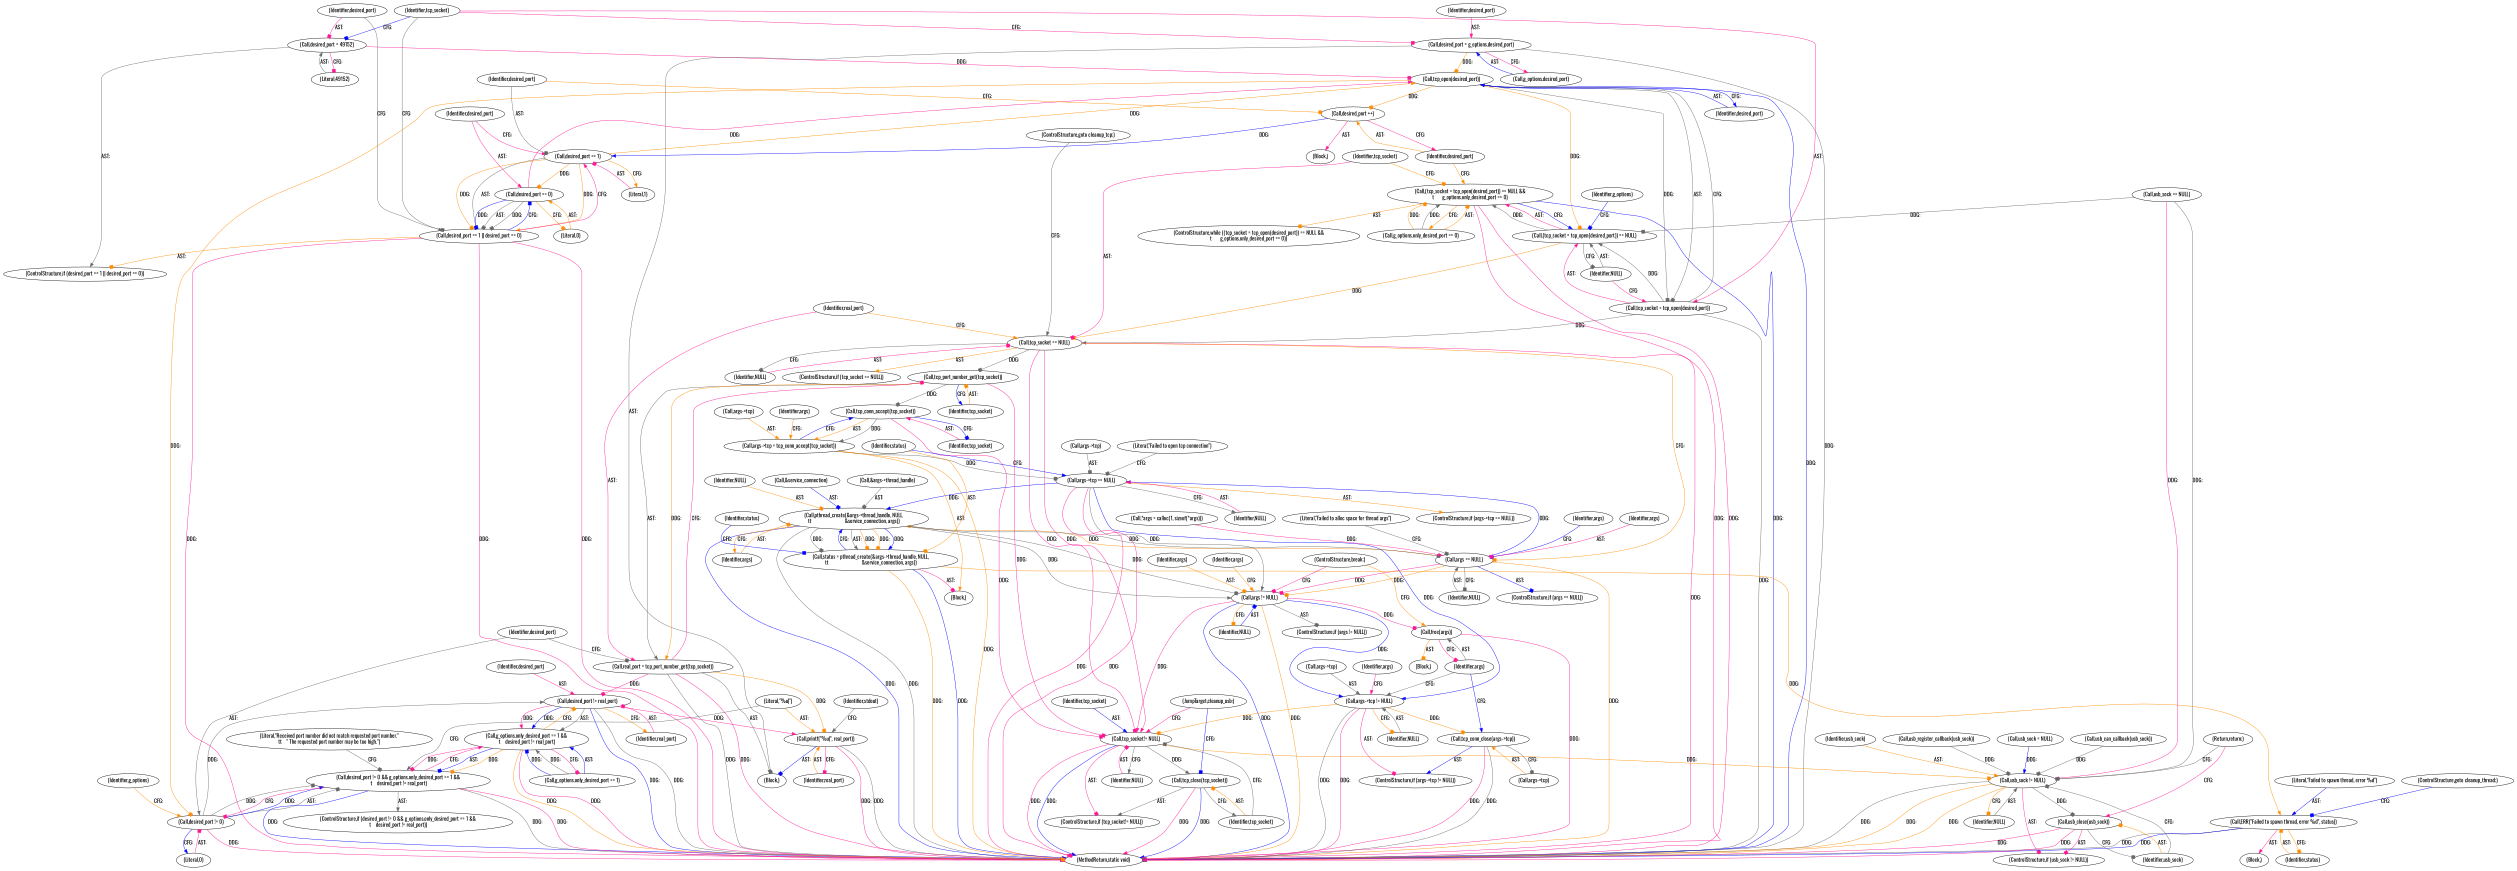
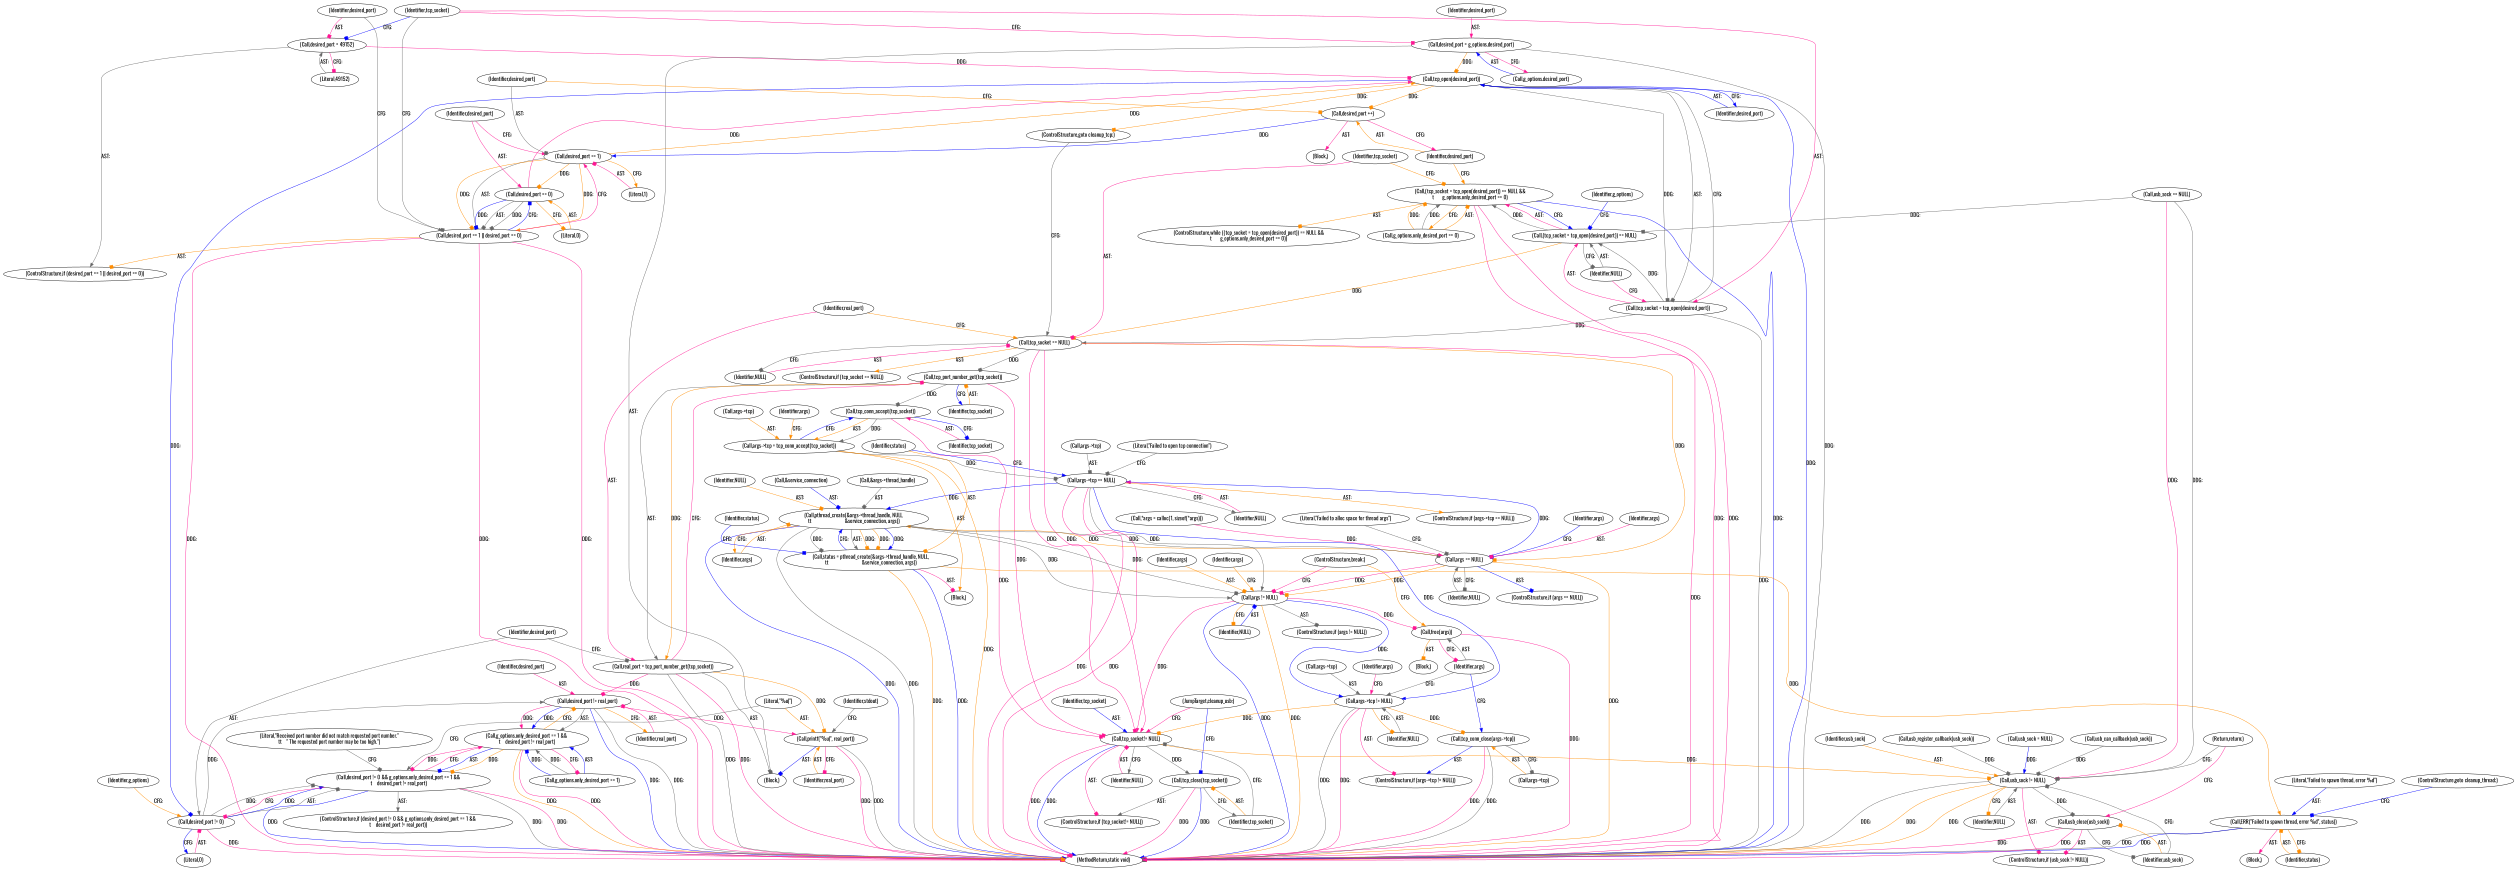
(496, 100) -> (496, 100)
(1570, 122) -> (1269, 107)
(1681, 446) -> (1681, 446)
